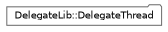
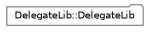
(84, 16) -> (75, 16)
